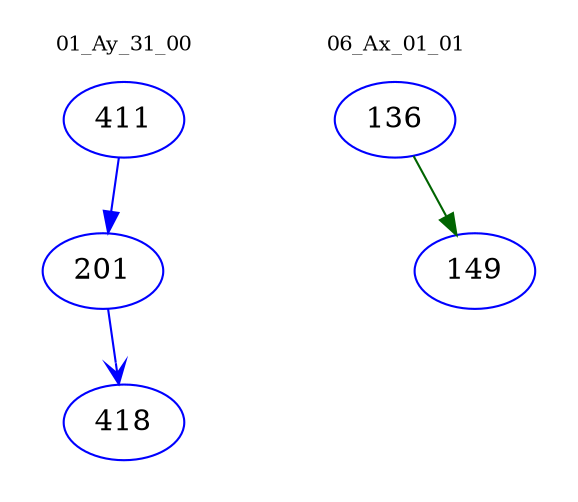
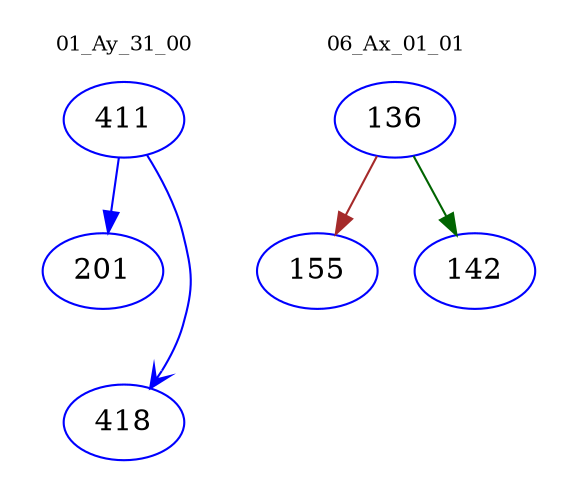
none -> (317, 271)
(475, 271) -> (475, 271)
(112, 336) -> (189, 261)
